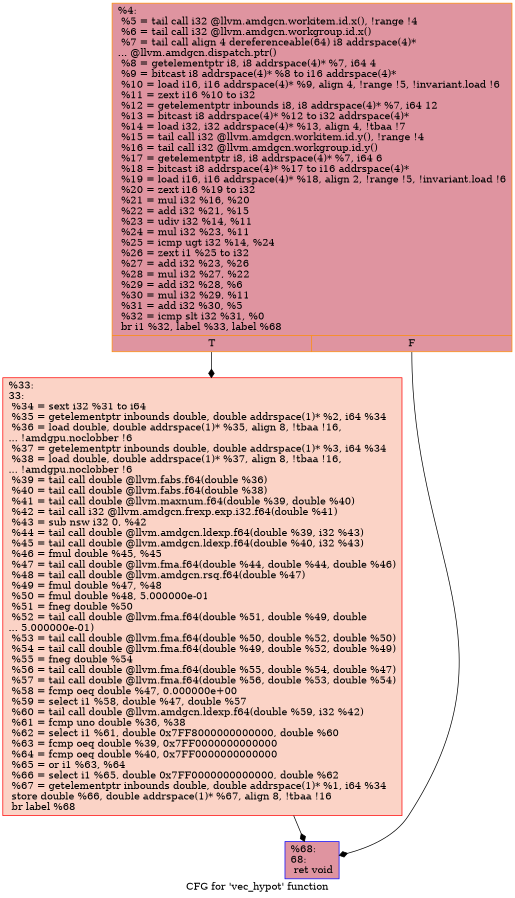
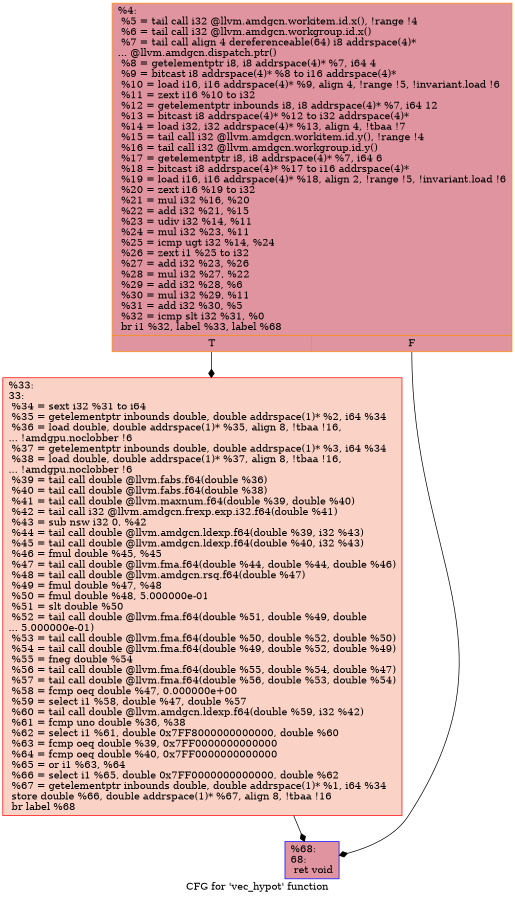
(71, 607) -> (66, 607)
